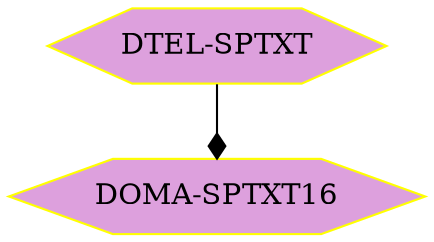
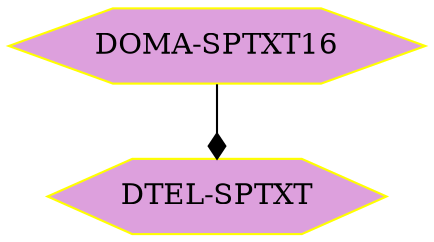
(217, 109) -> (217, 109)
